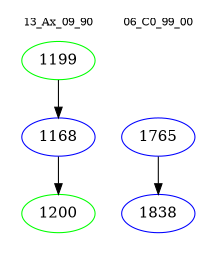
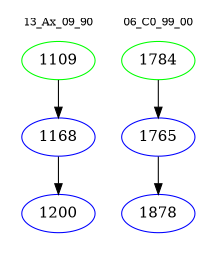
(58, 61) -> (58, 61)
none -> (158, 61)
(58, 214) -> (58, 214)
(158, 214) -> (158, 214)
